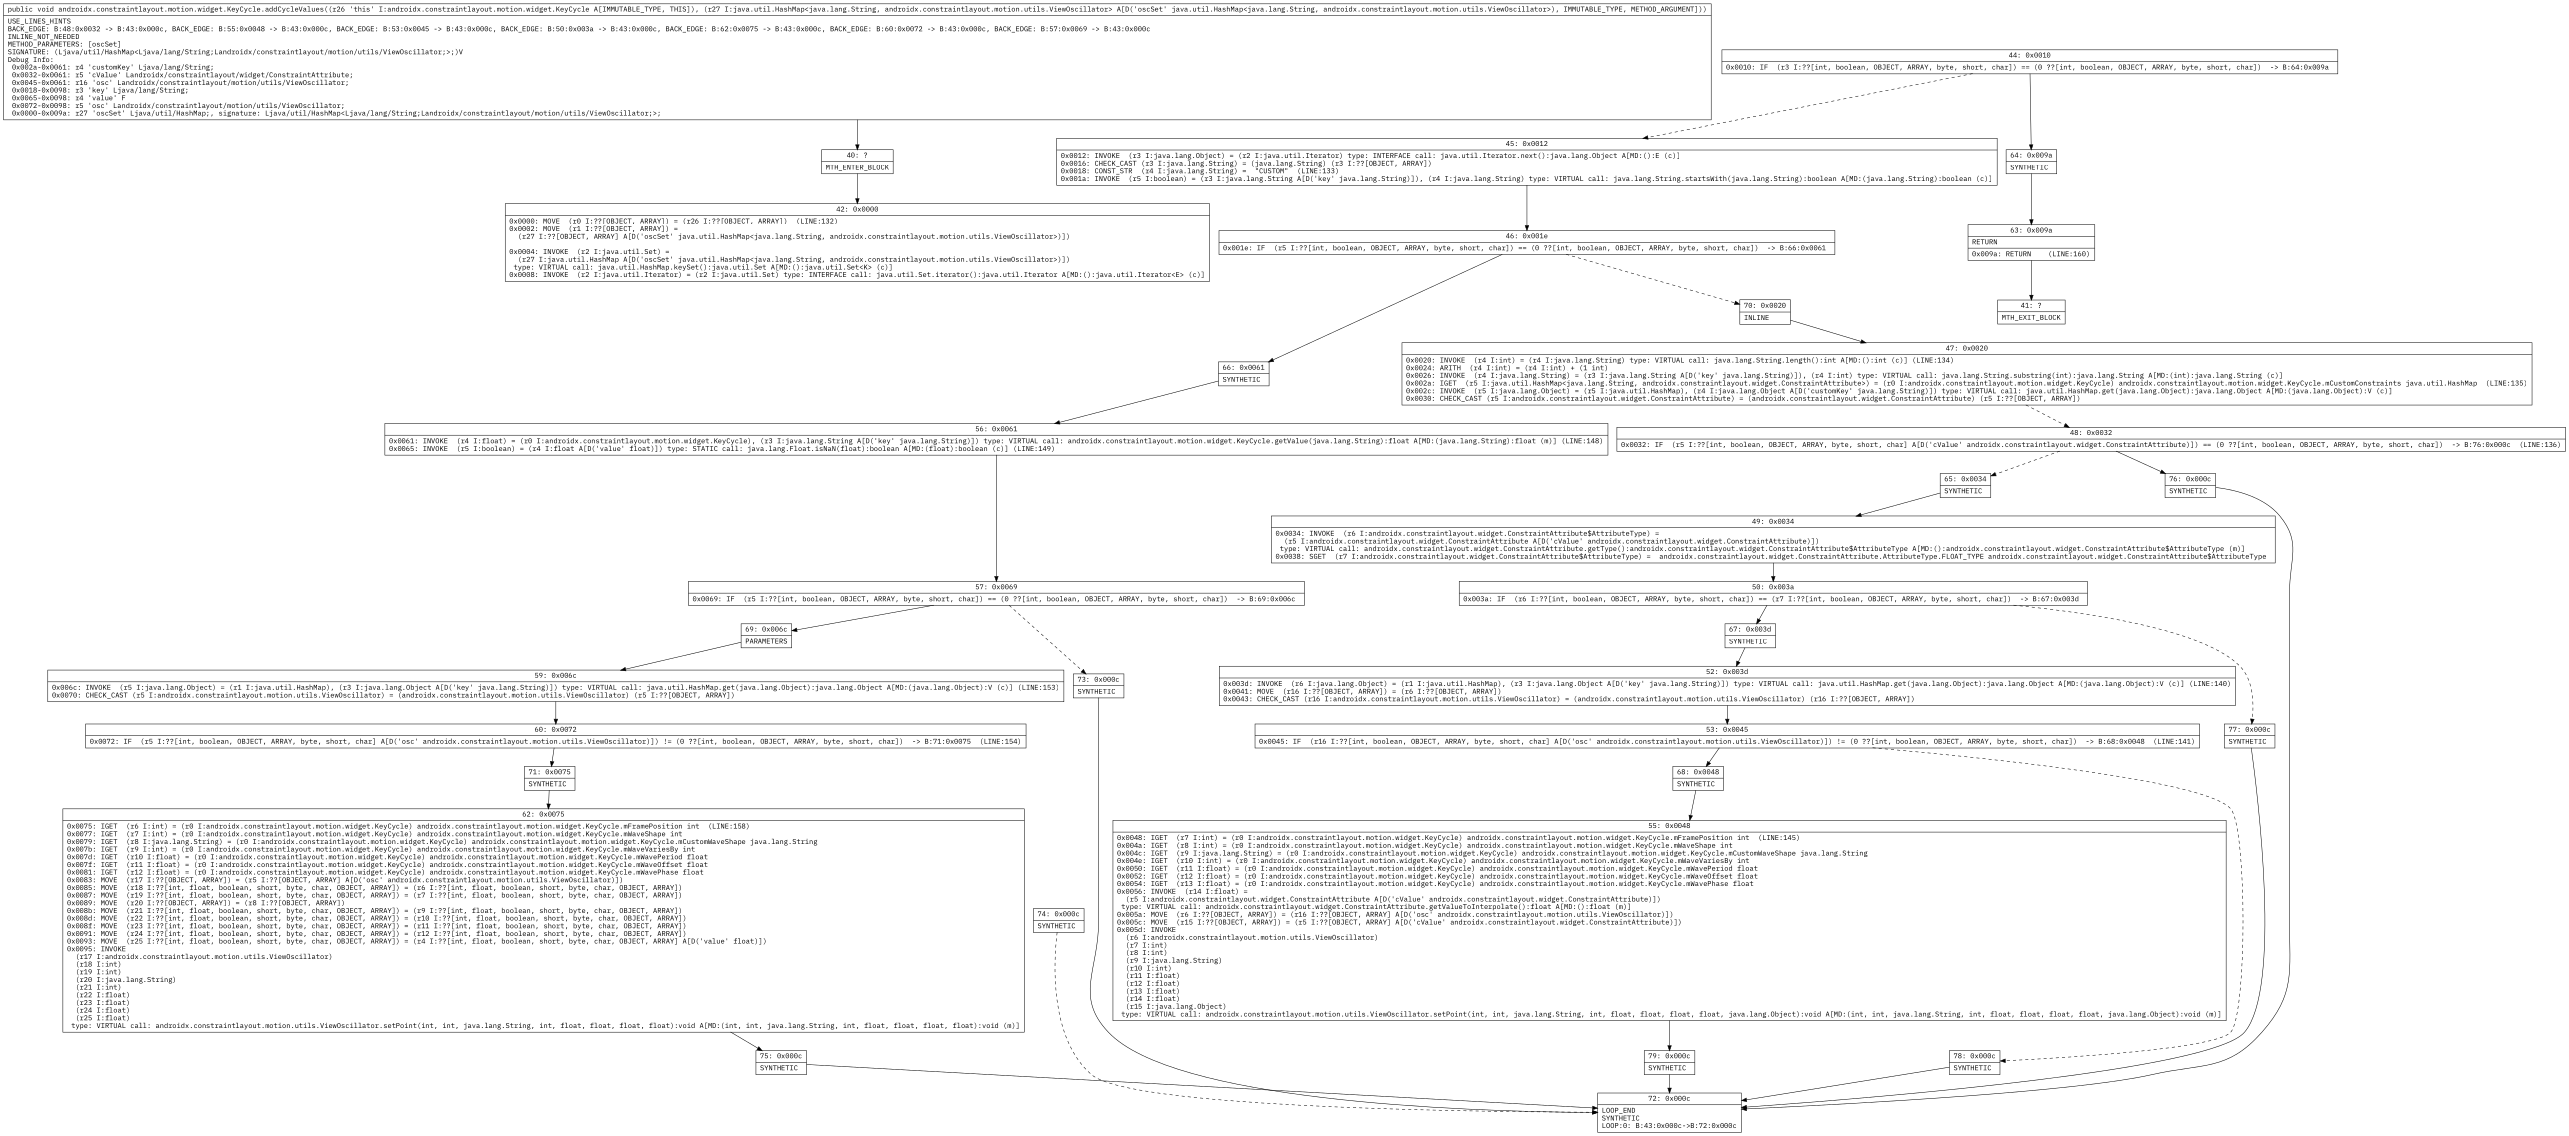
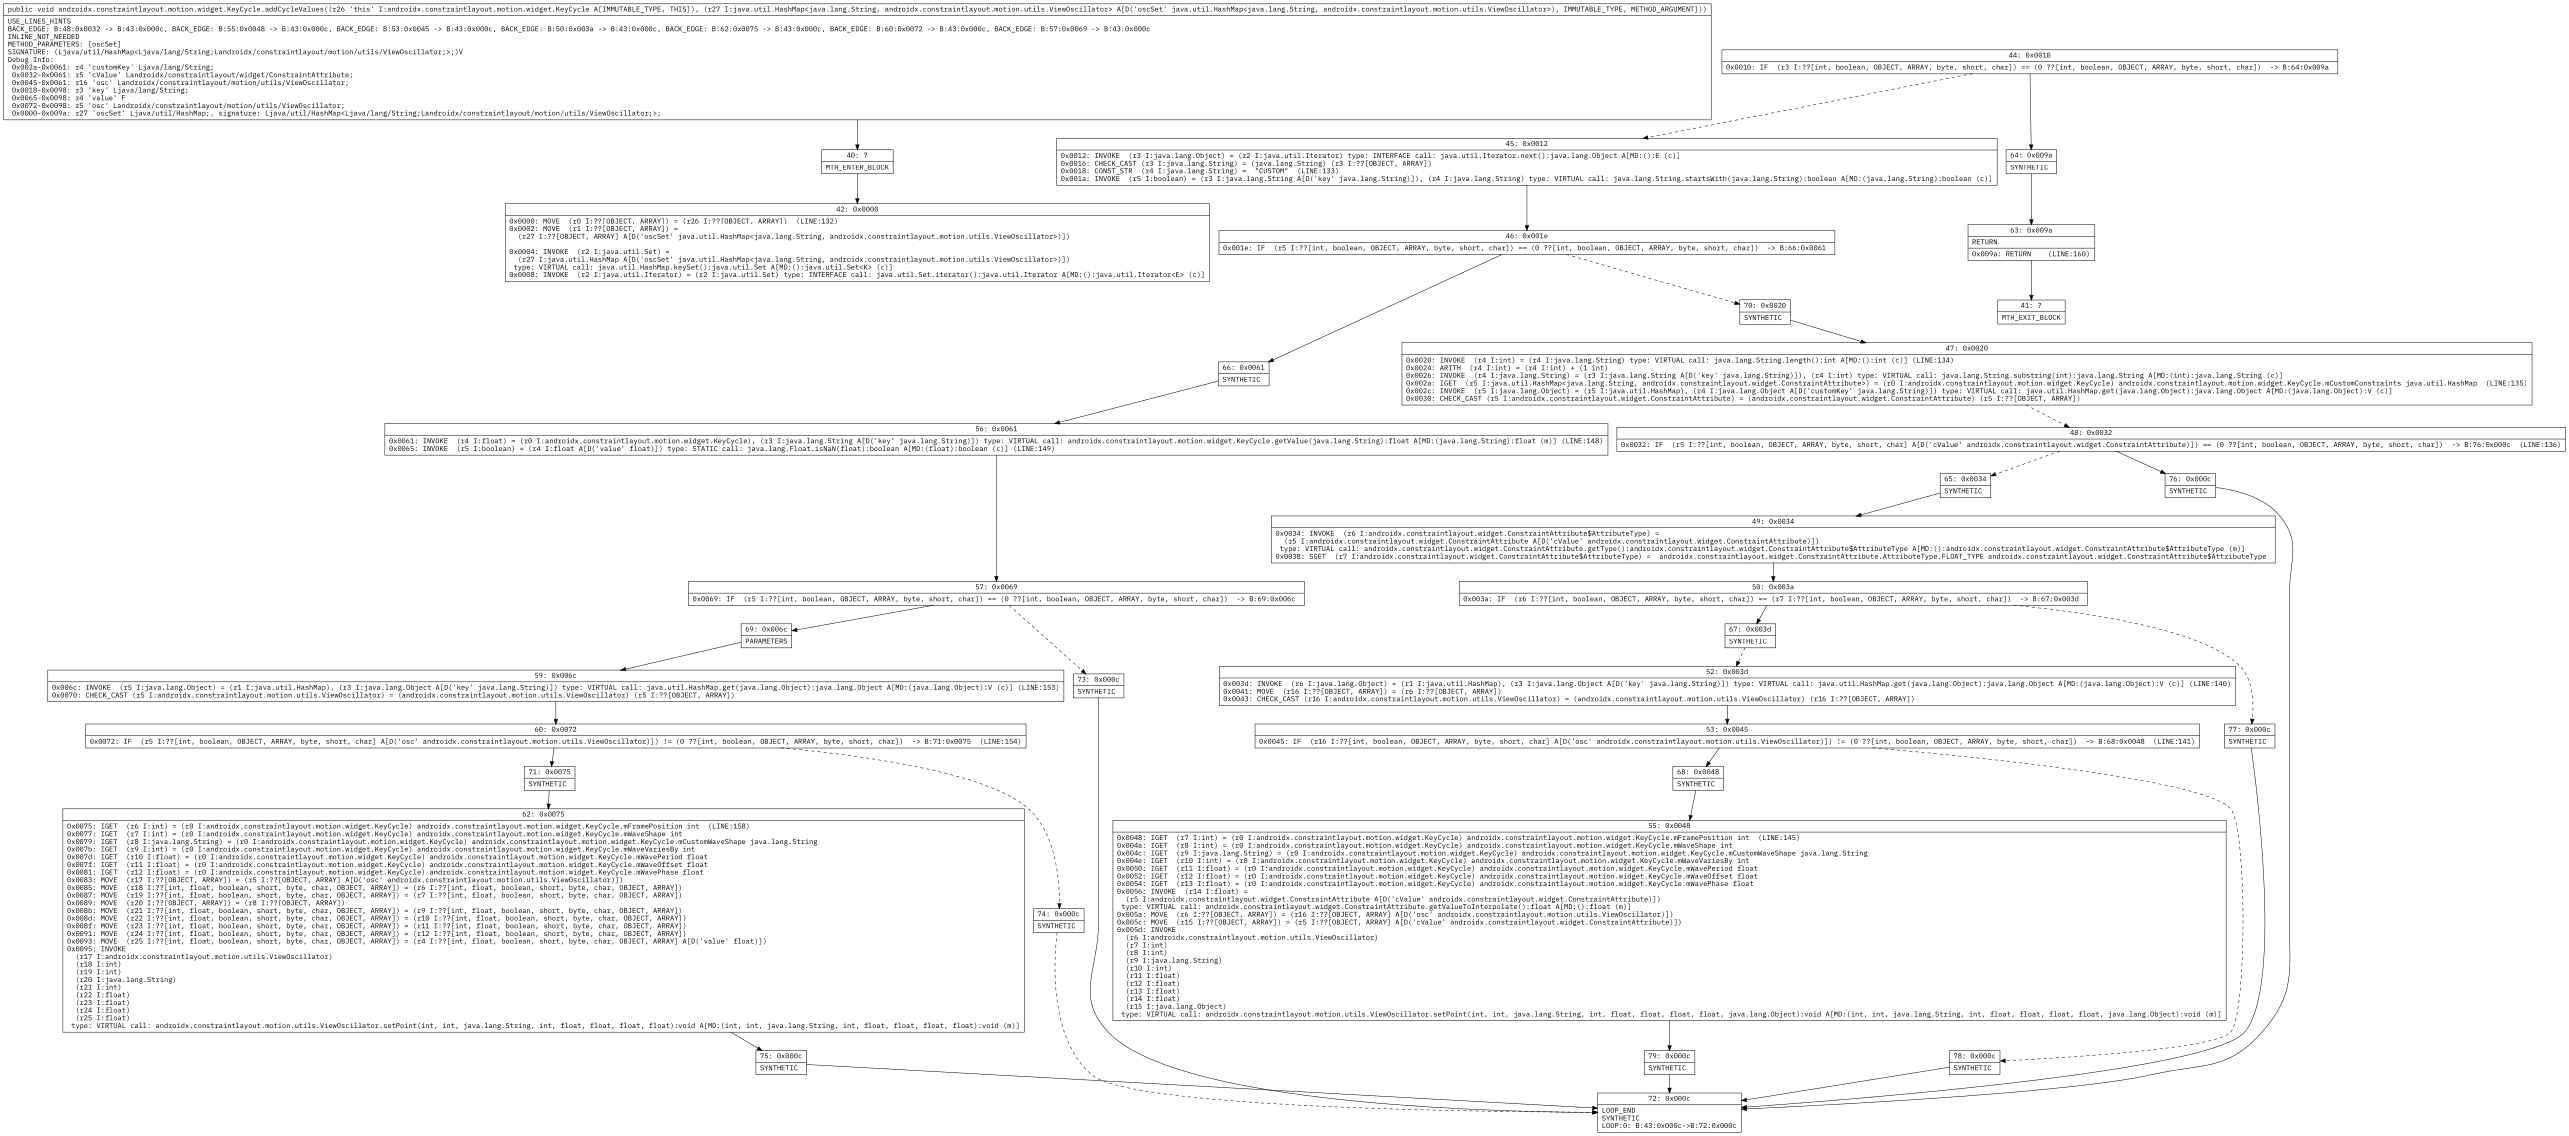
(1757, 318) -> (1763, 318)
(1742, 655) -> (1742, 655)
none -> (958, 777)
